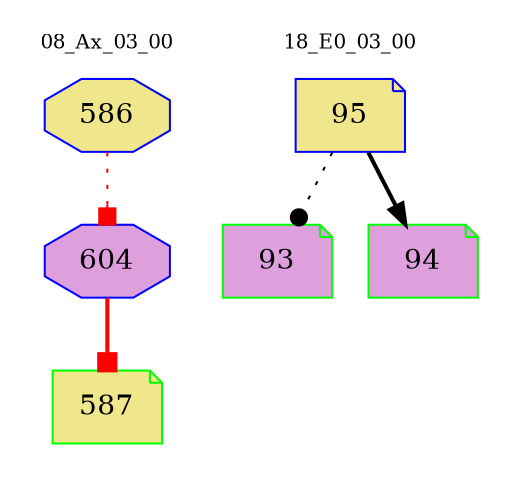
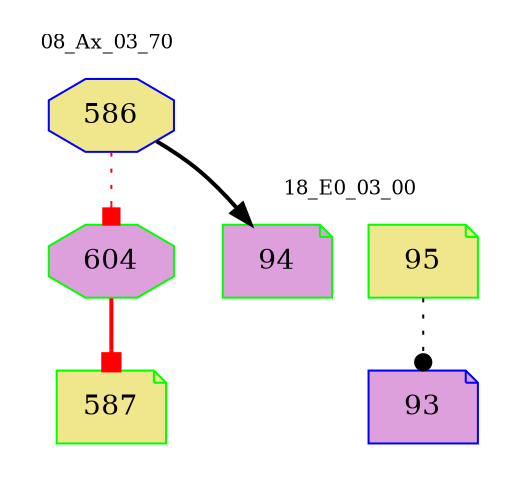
(107, 44) -> (107, 44)
(350, 115) -> (423, 261)
(382, 179) -> (199, 171)
(107, 261) -> (111, 261)
(277, 261) -> (423, 407)
